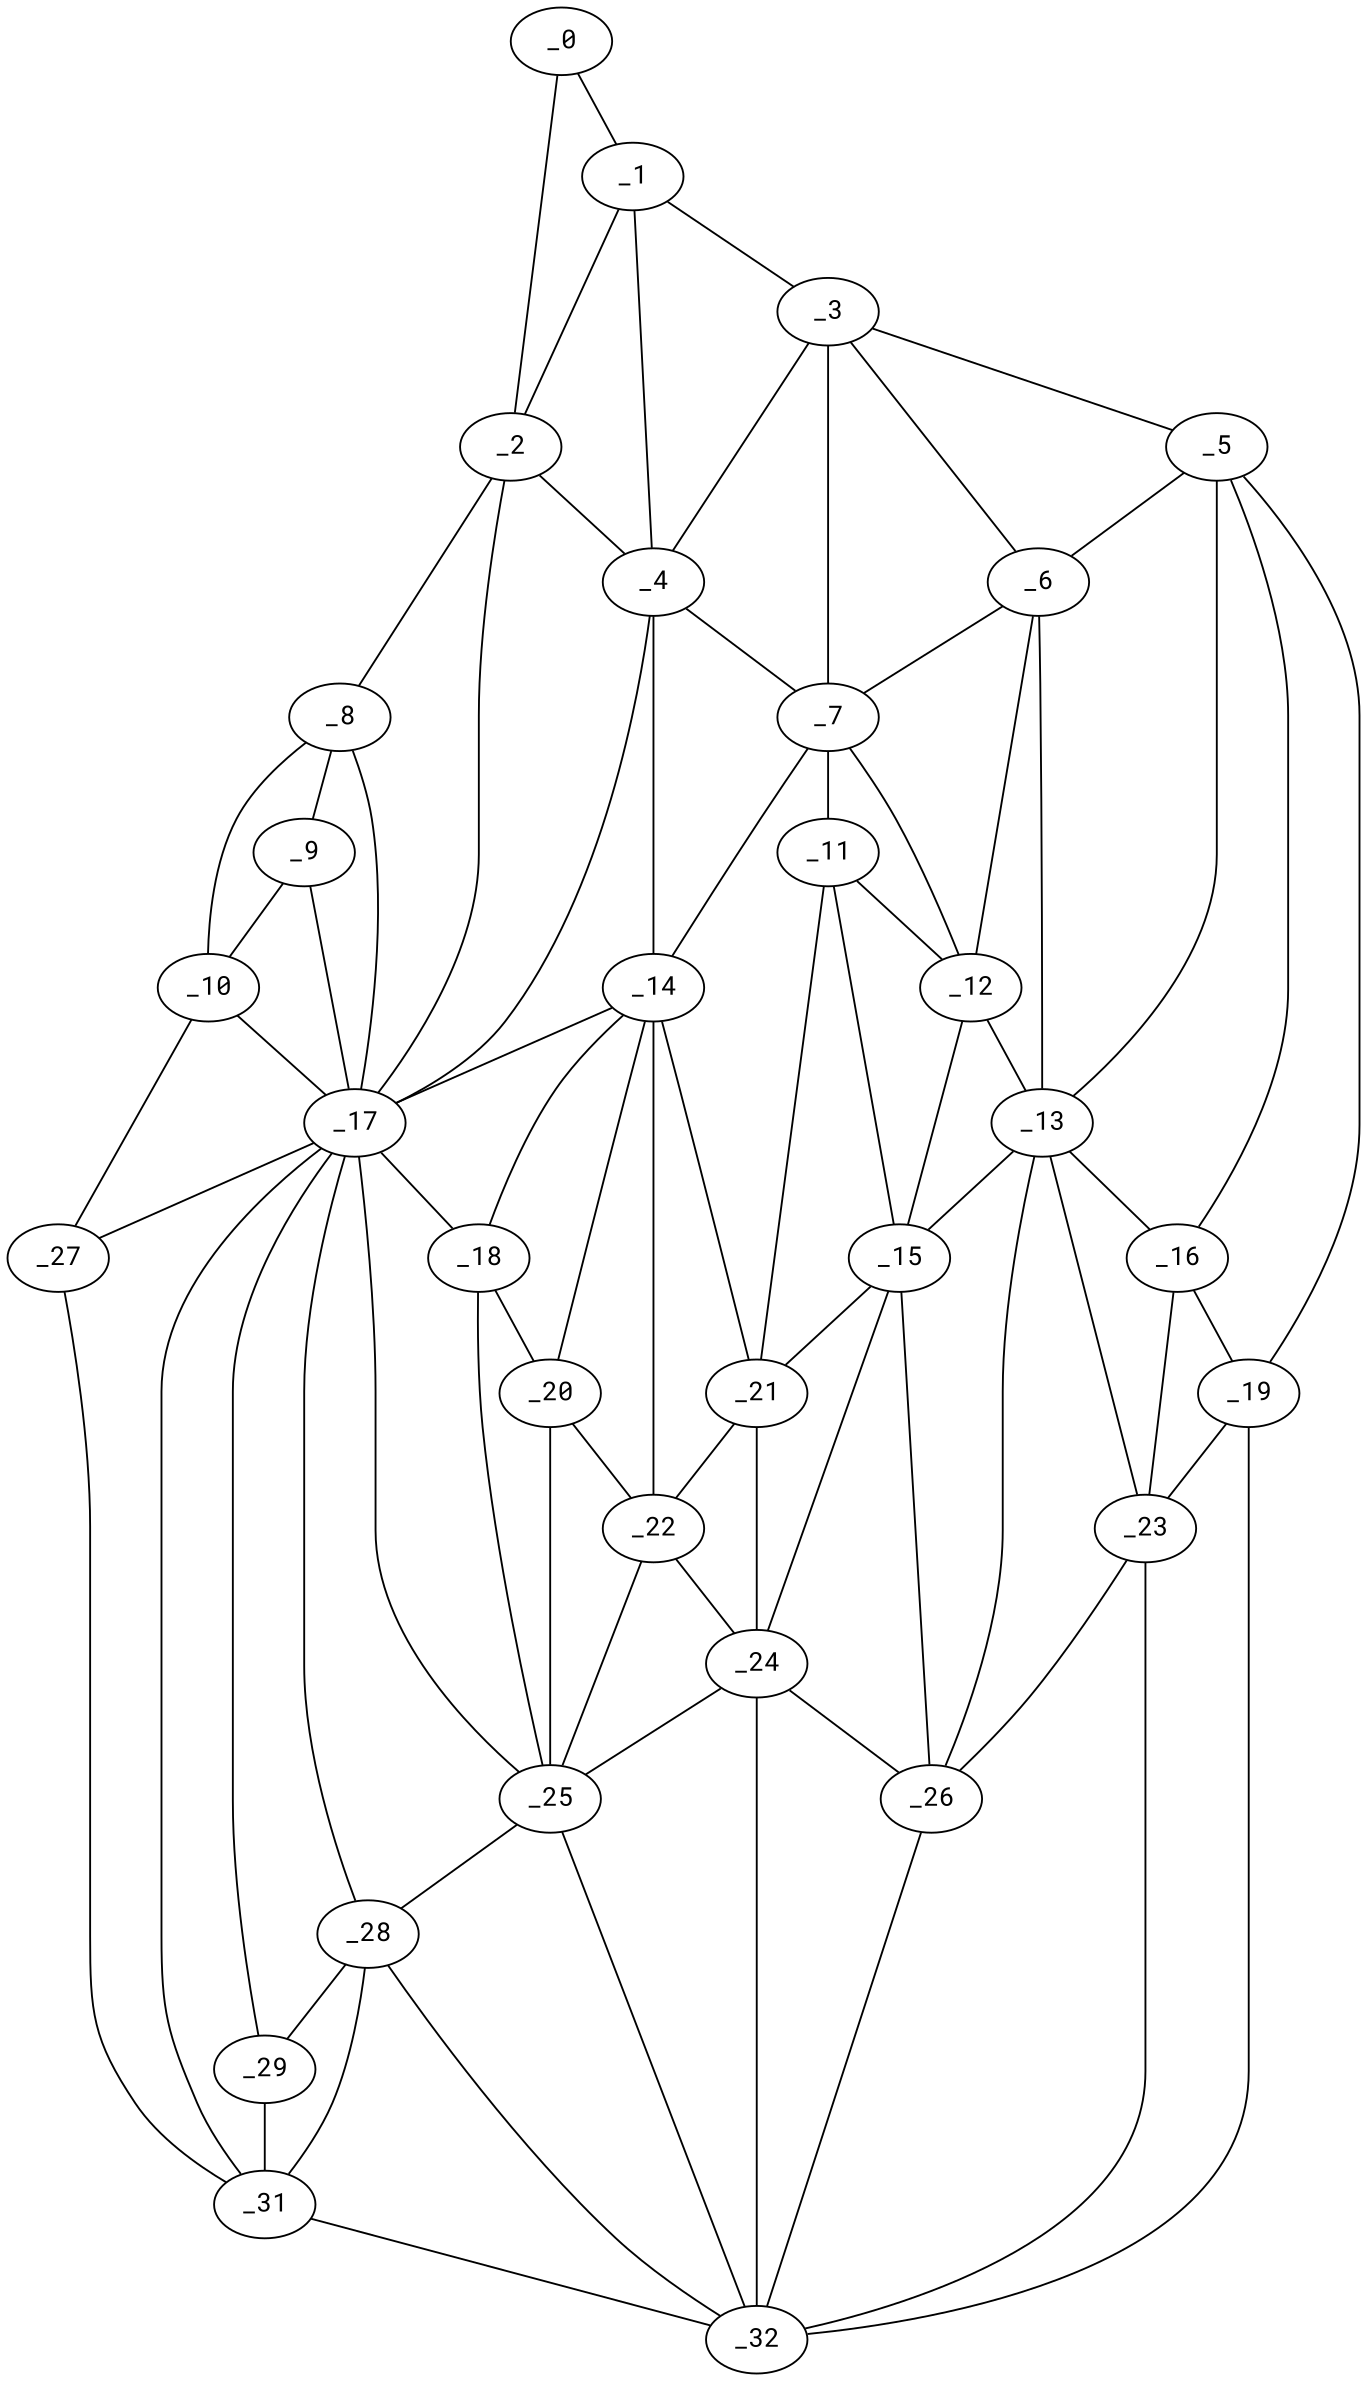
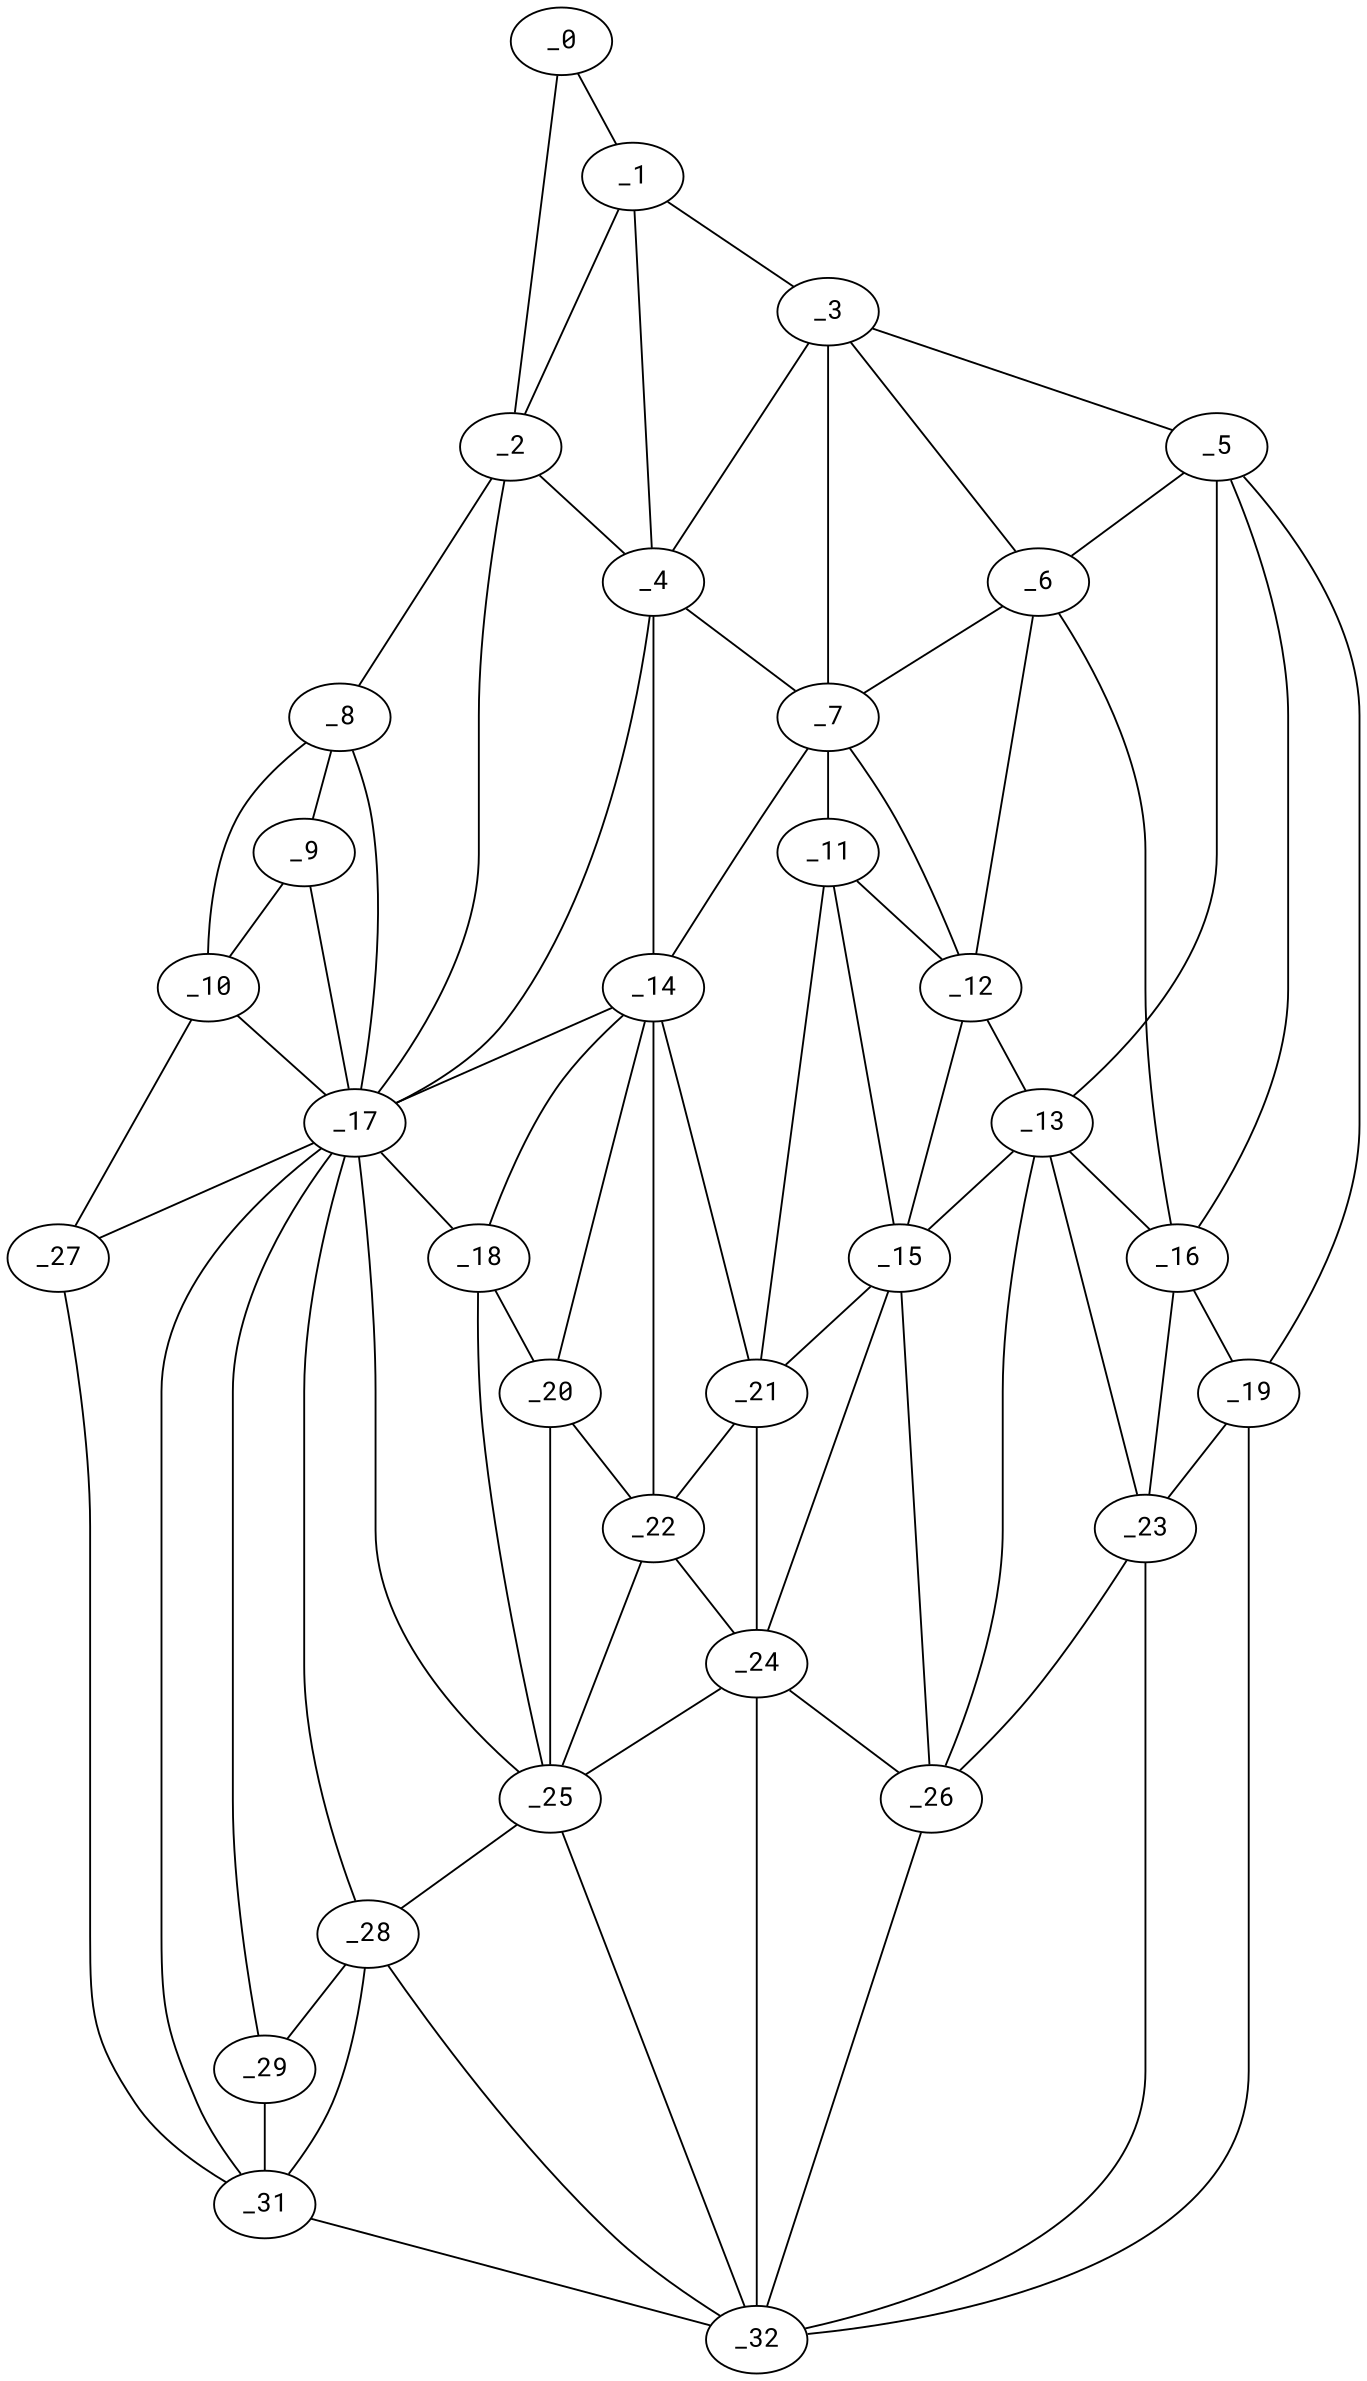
(1042, 852) -> (1145, 911)
